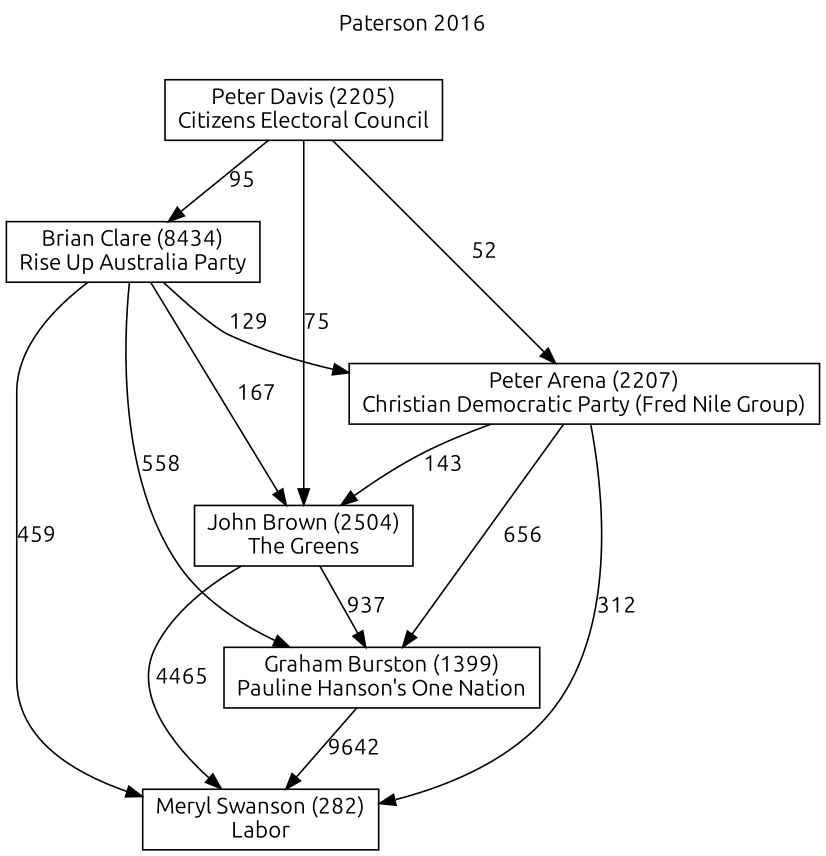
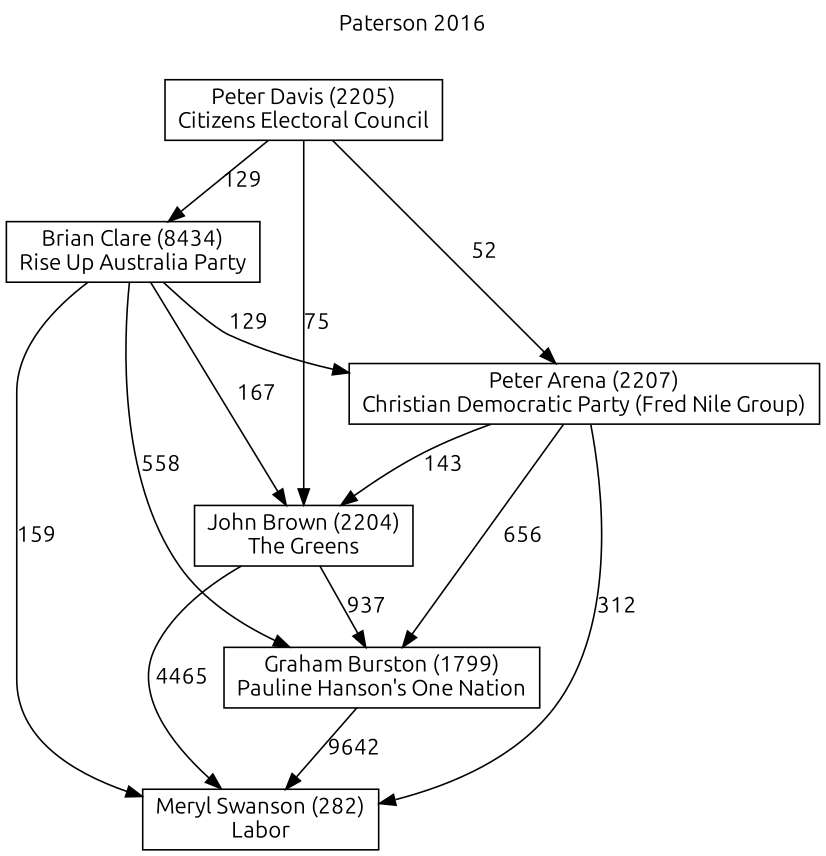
(242, 181) -> (242, 181)
(37, 536) -> (37, 536)
(304, 536) -> (304, 536)
(382, 678) -> (382, 678)
